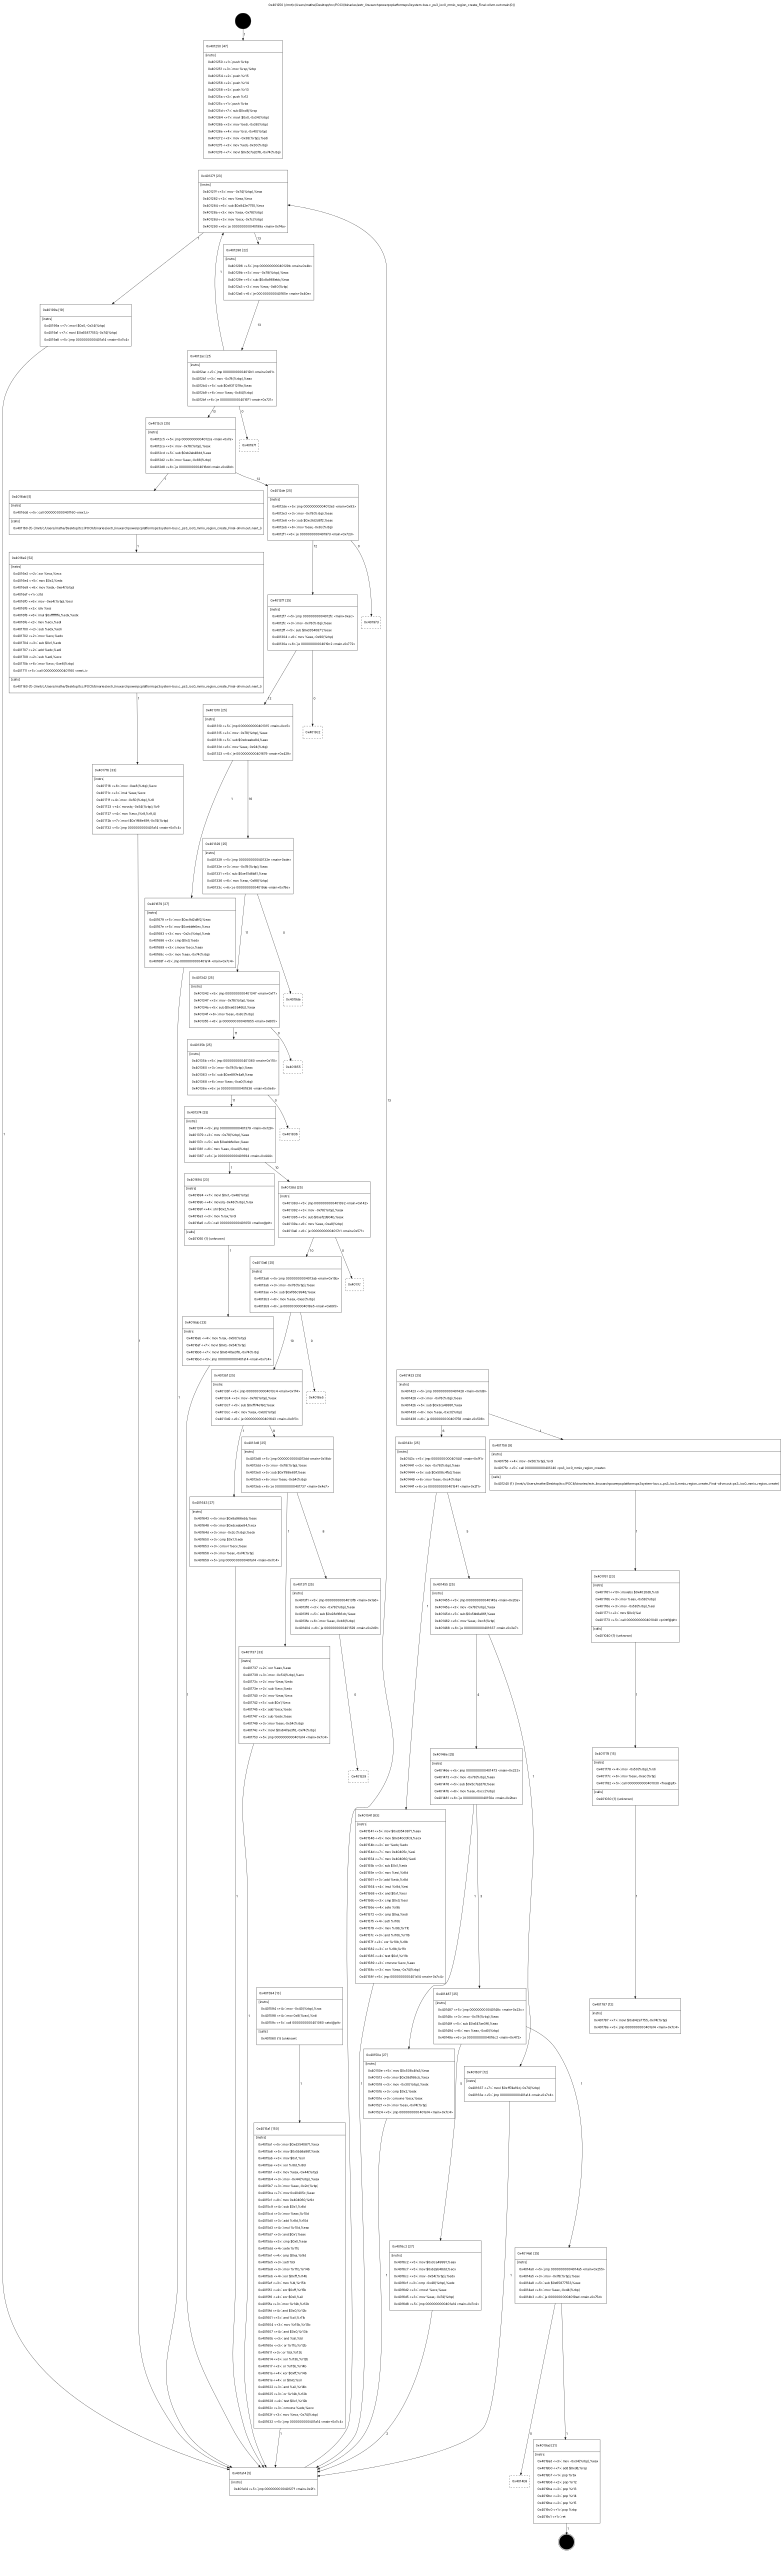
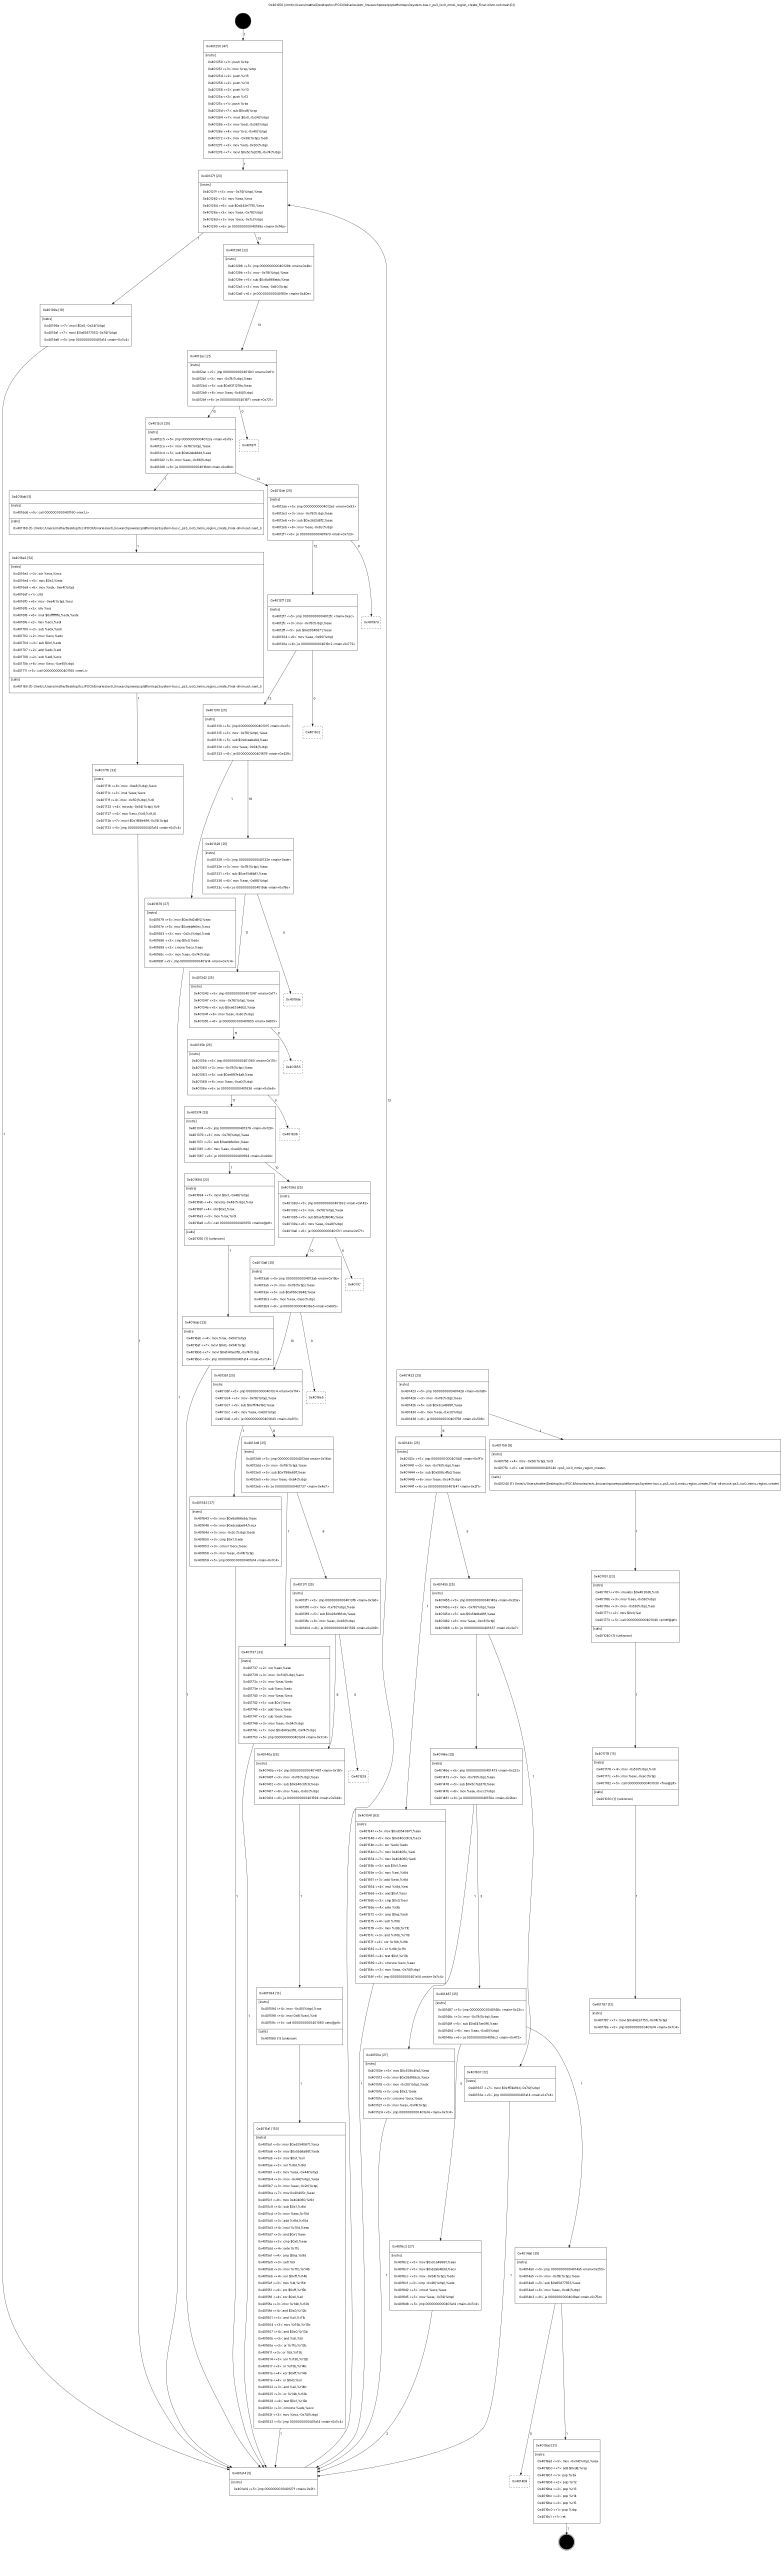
(215, 292) -> (243, 163)
none -> (300, 1777)
